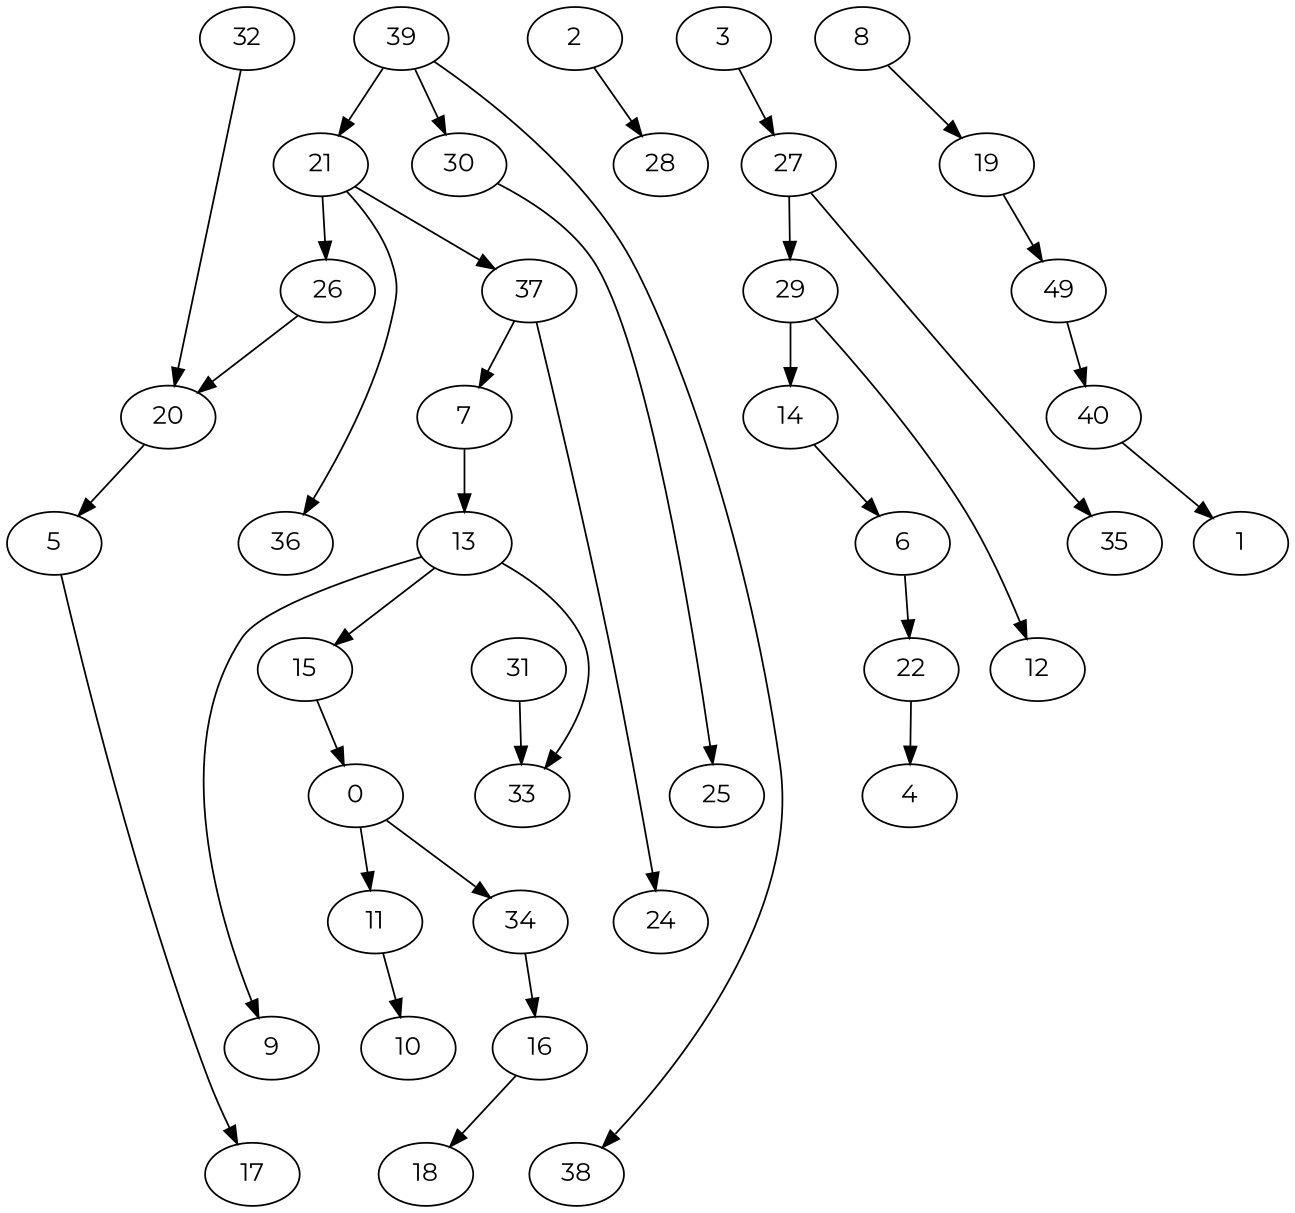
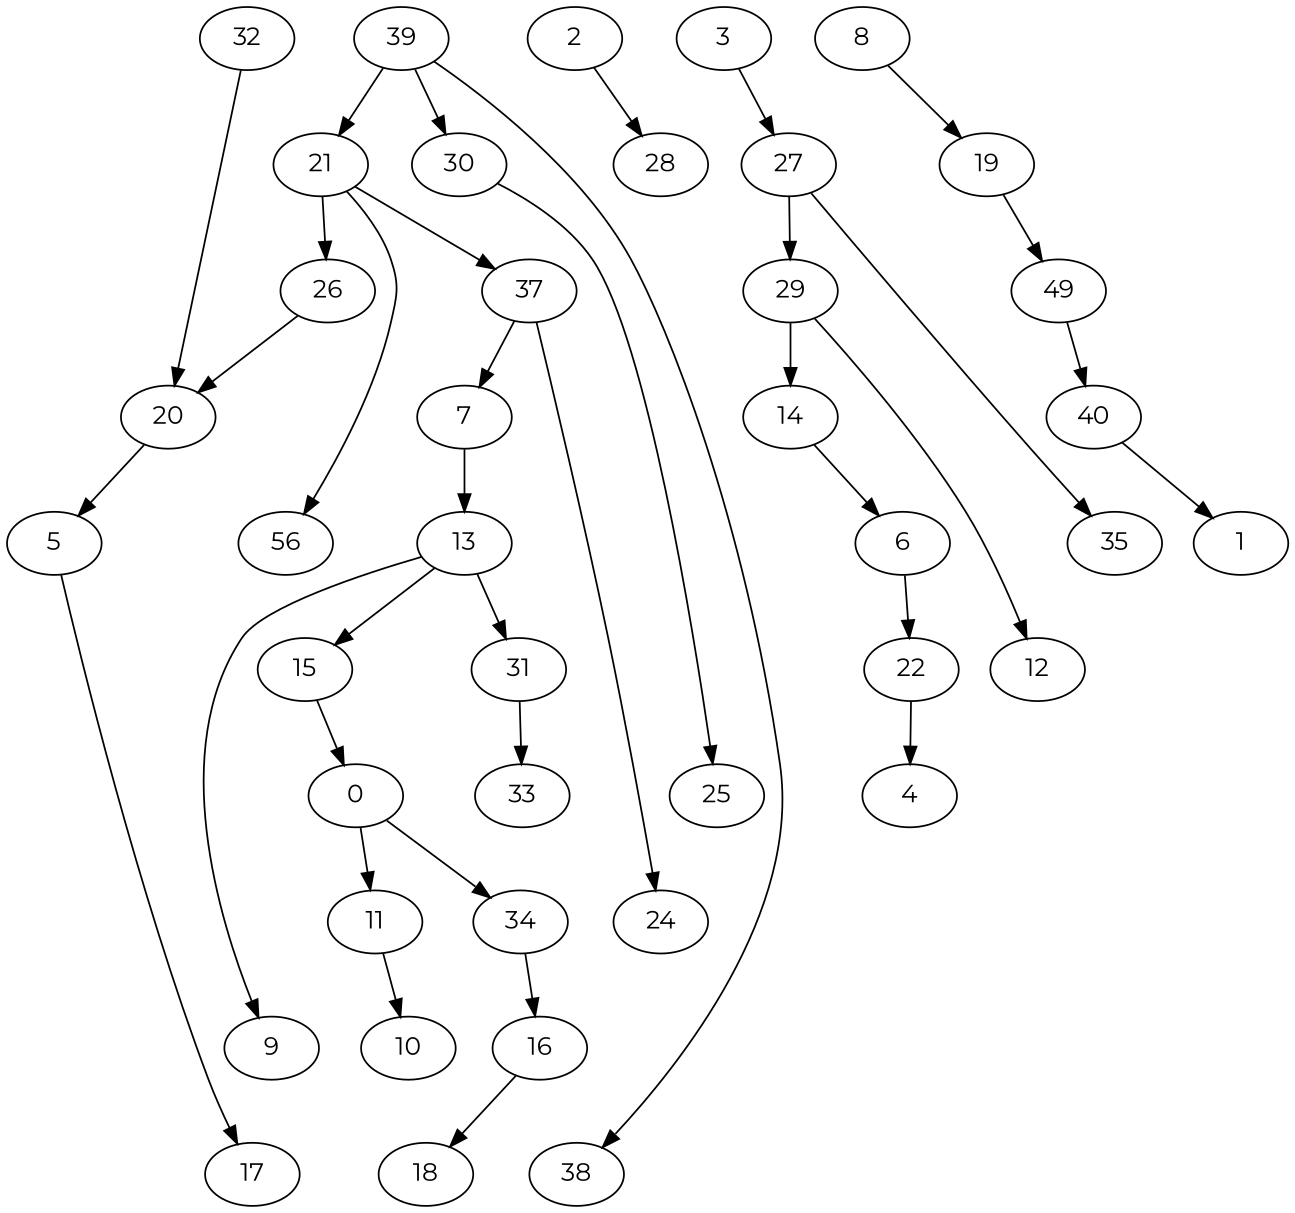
(286, 543) -> (286, 543)
(584, 644) -> (488, 599)
